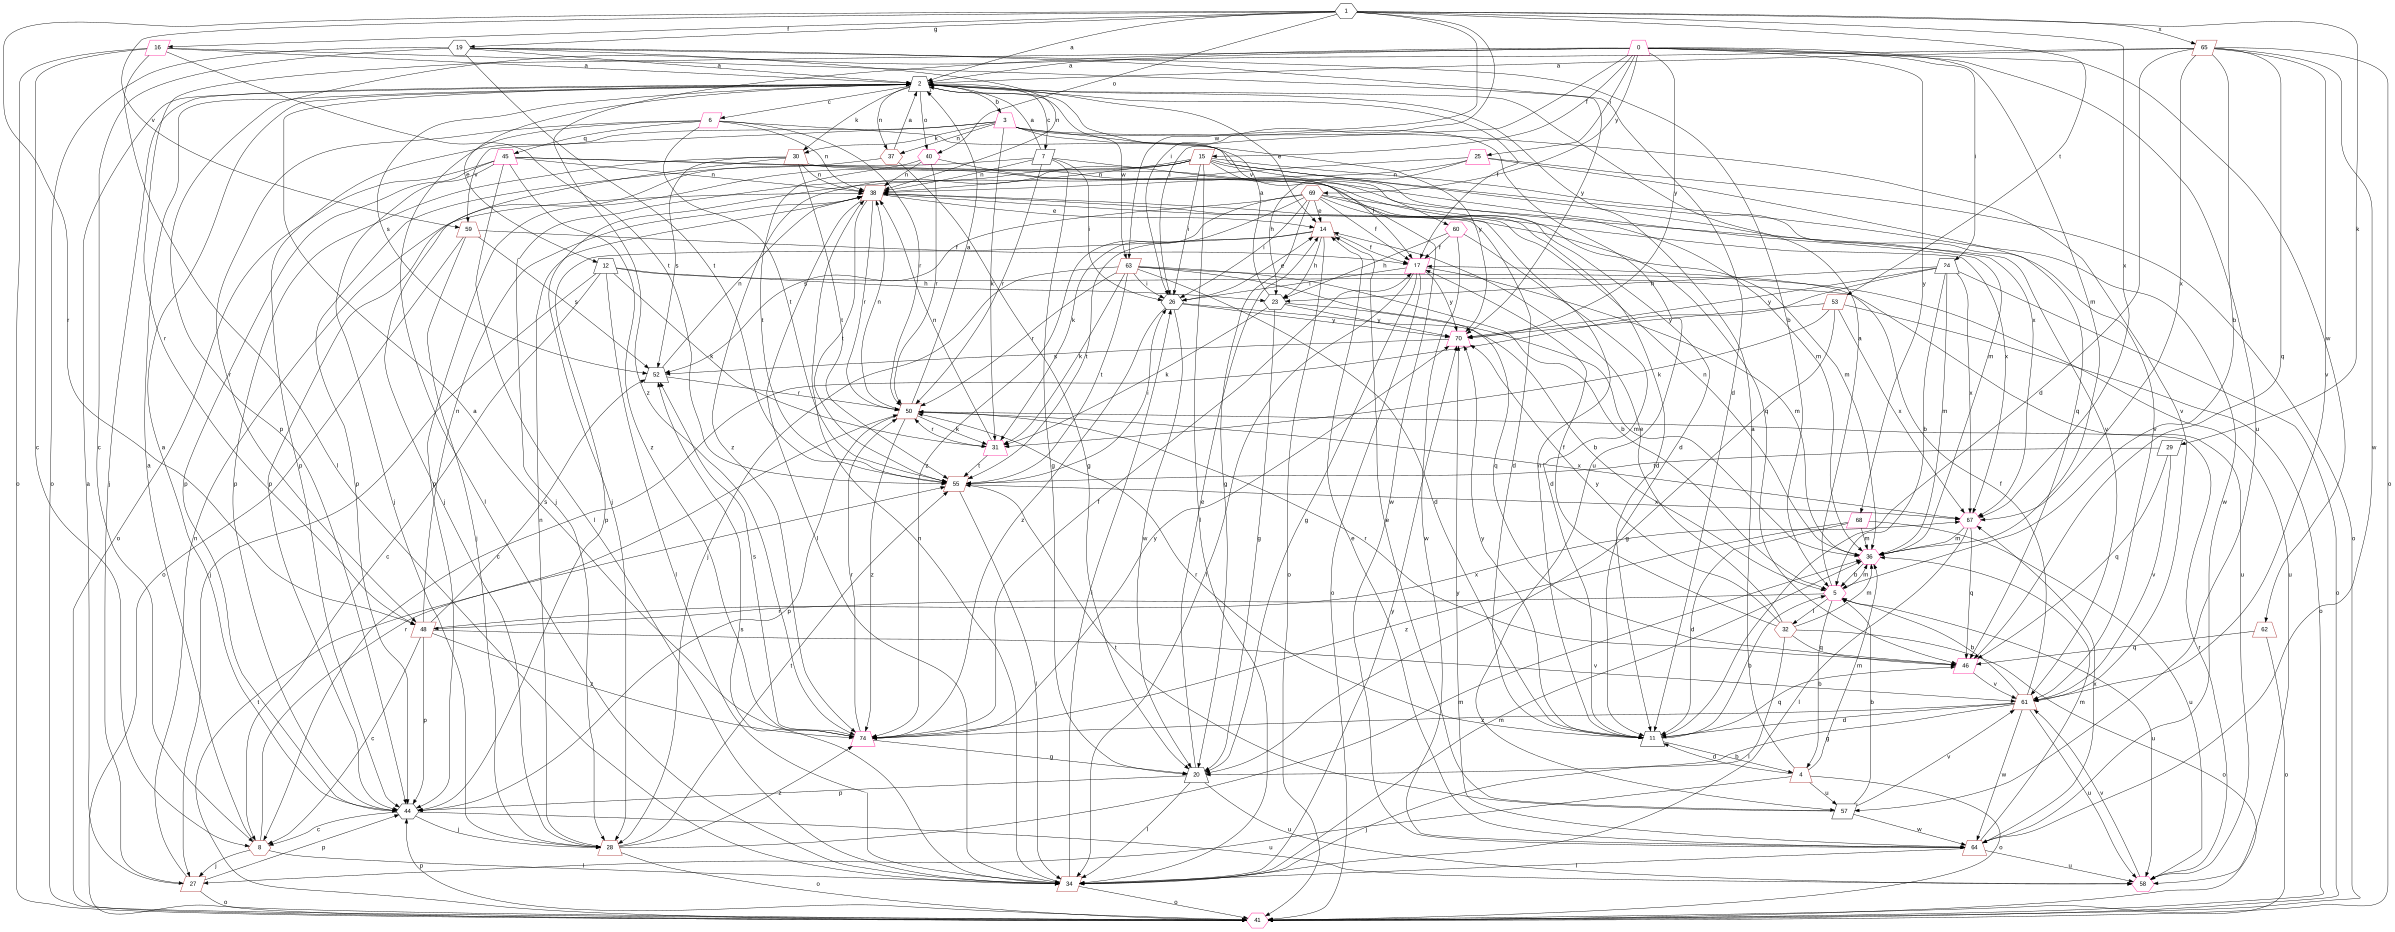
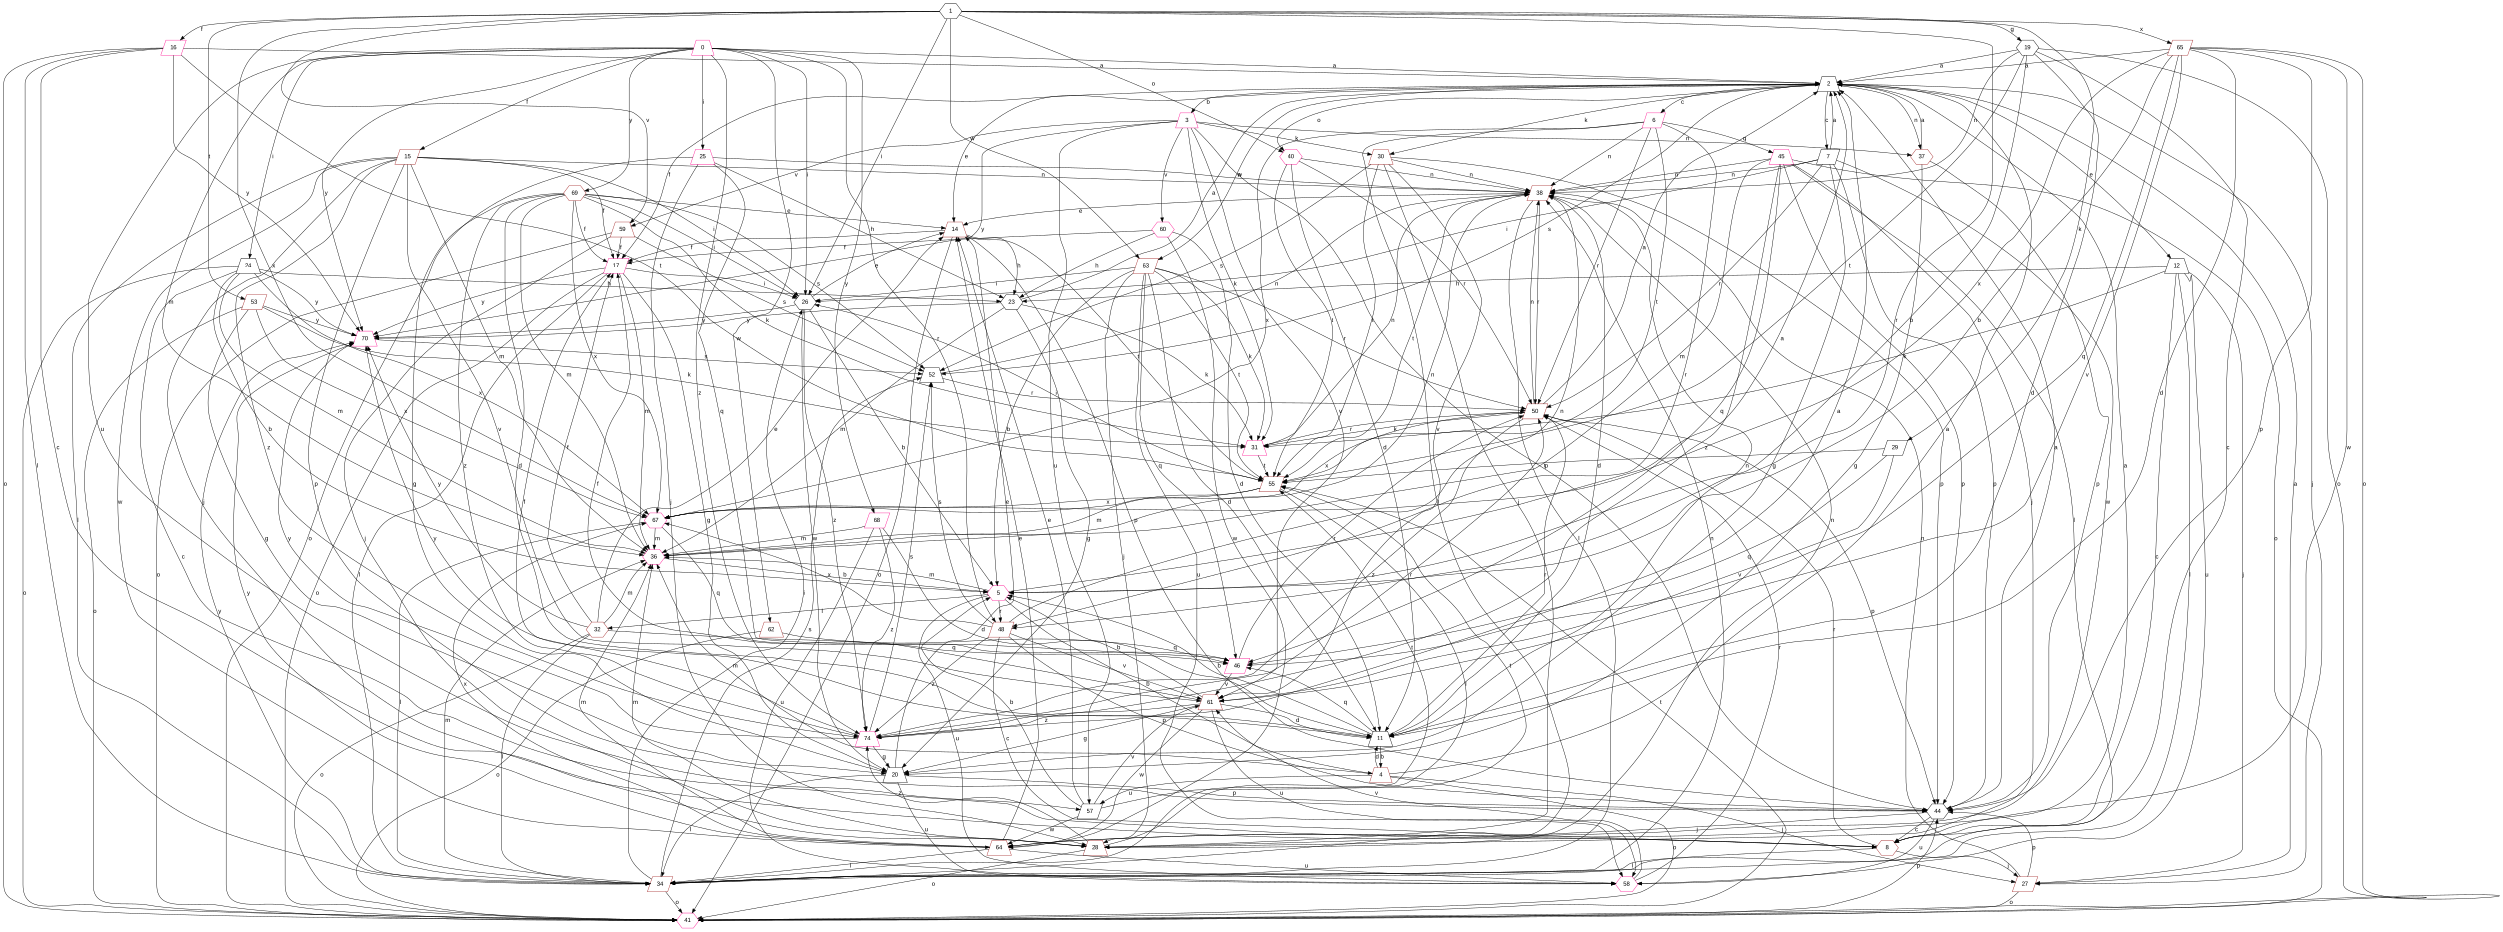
(1130, 28) -> none
none -> (1026, 531)
